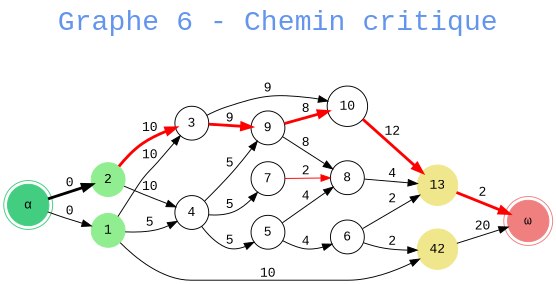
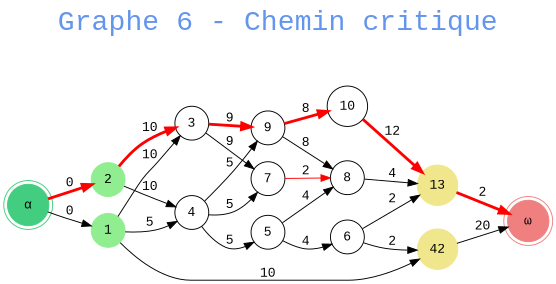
(261, 97) -> (226, 148)
(65, 193) -> (65, 193)
